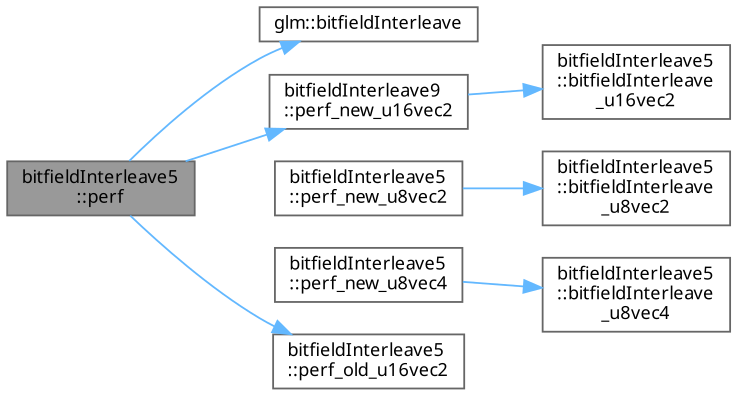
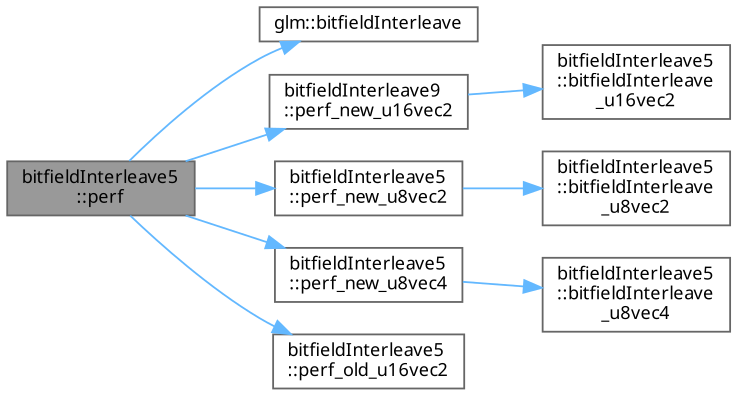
none -> (225, 188)
none -> (226, 229)
